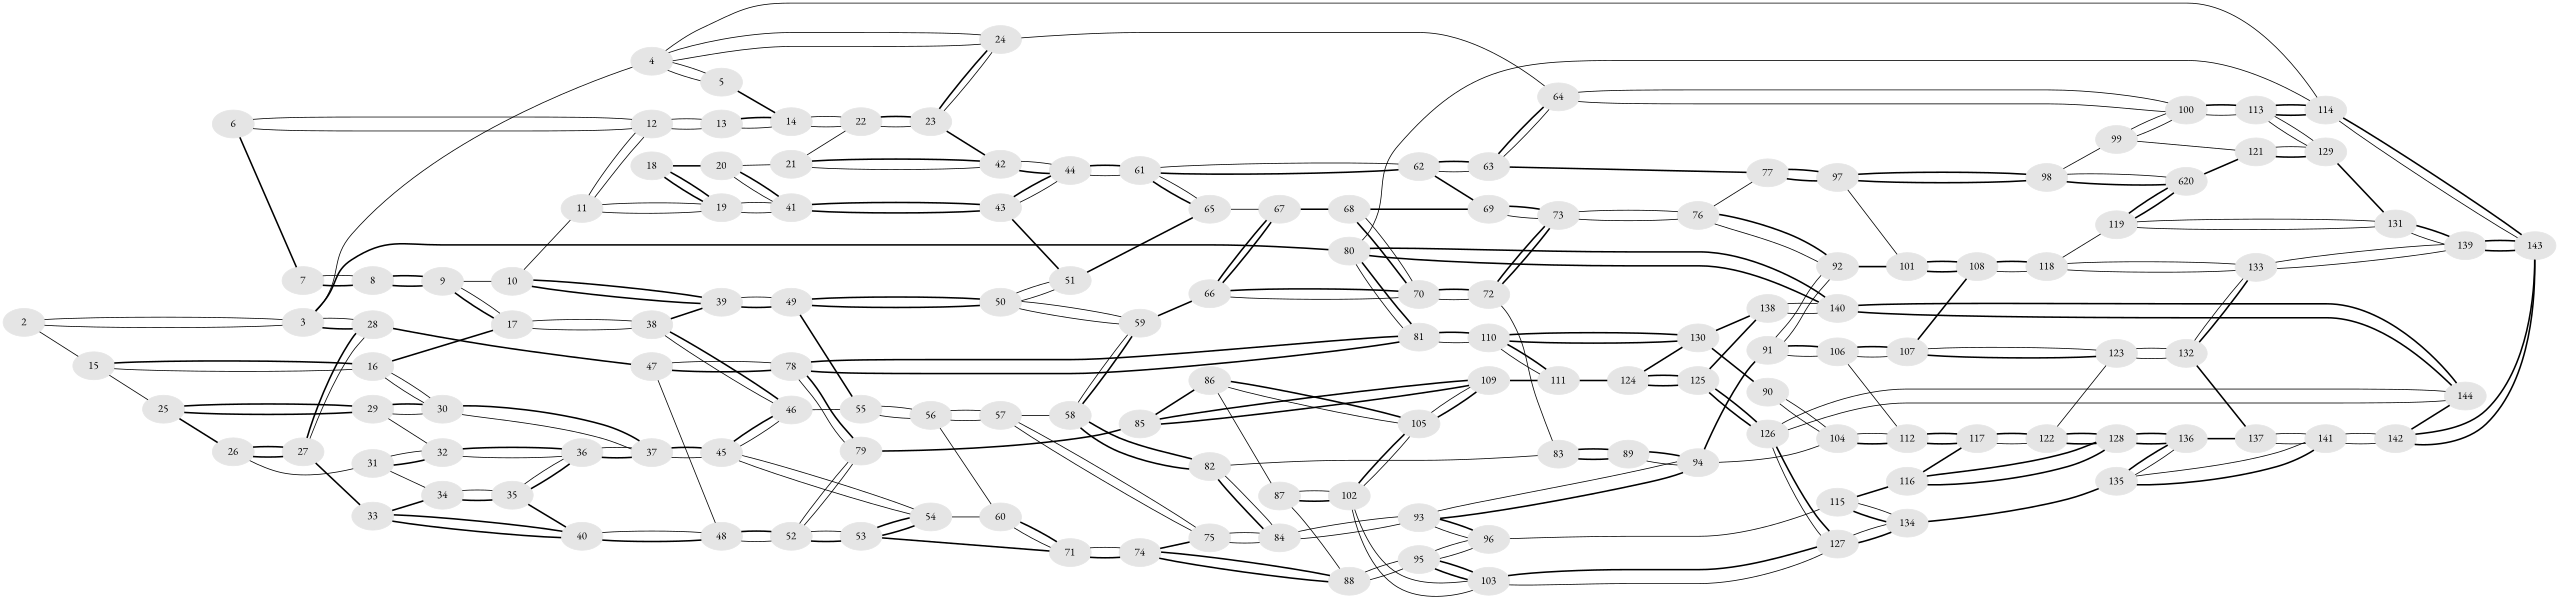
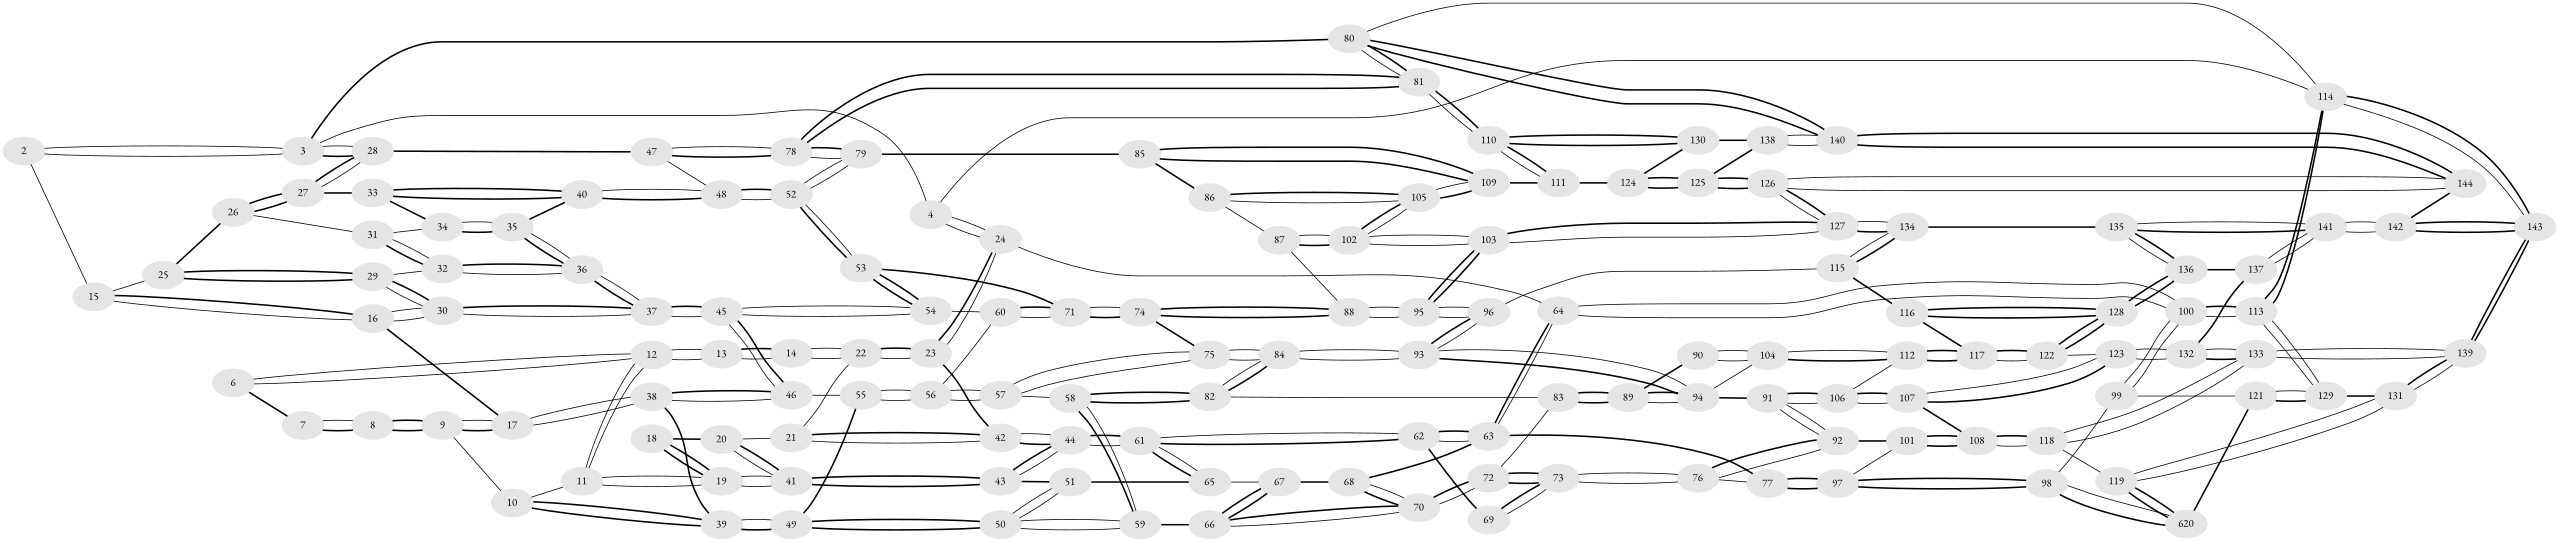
(722, 82) -> none
(1419, 209) -> (1421, 463)
(1733, 365) -> (1660, 378)
